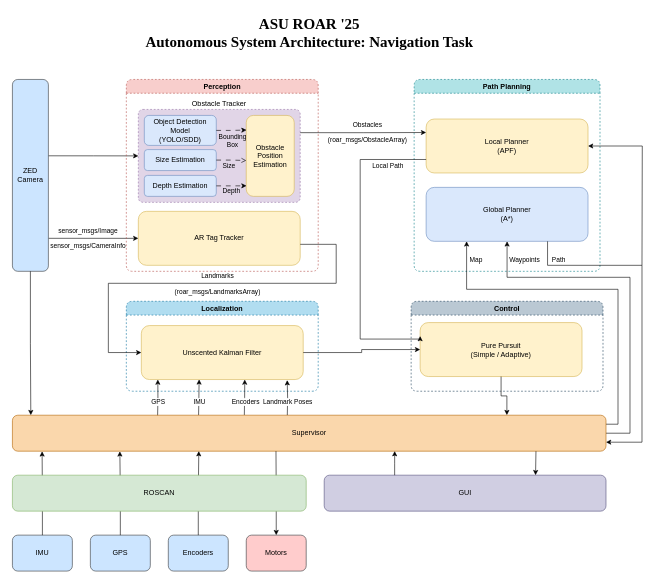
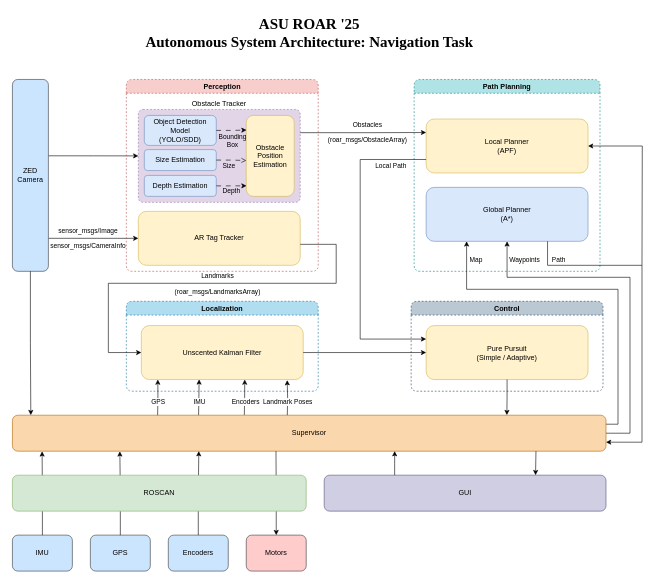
(501, 350) -> (507, 353)
